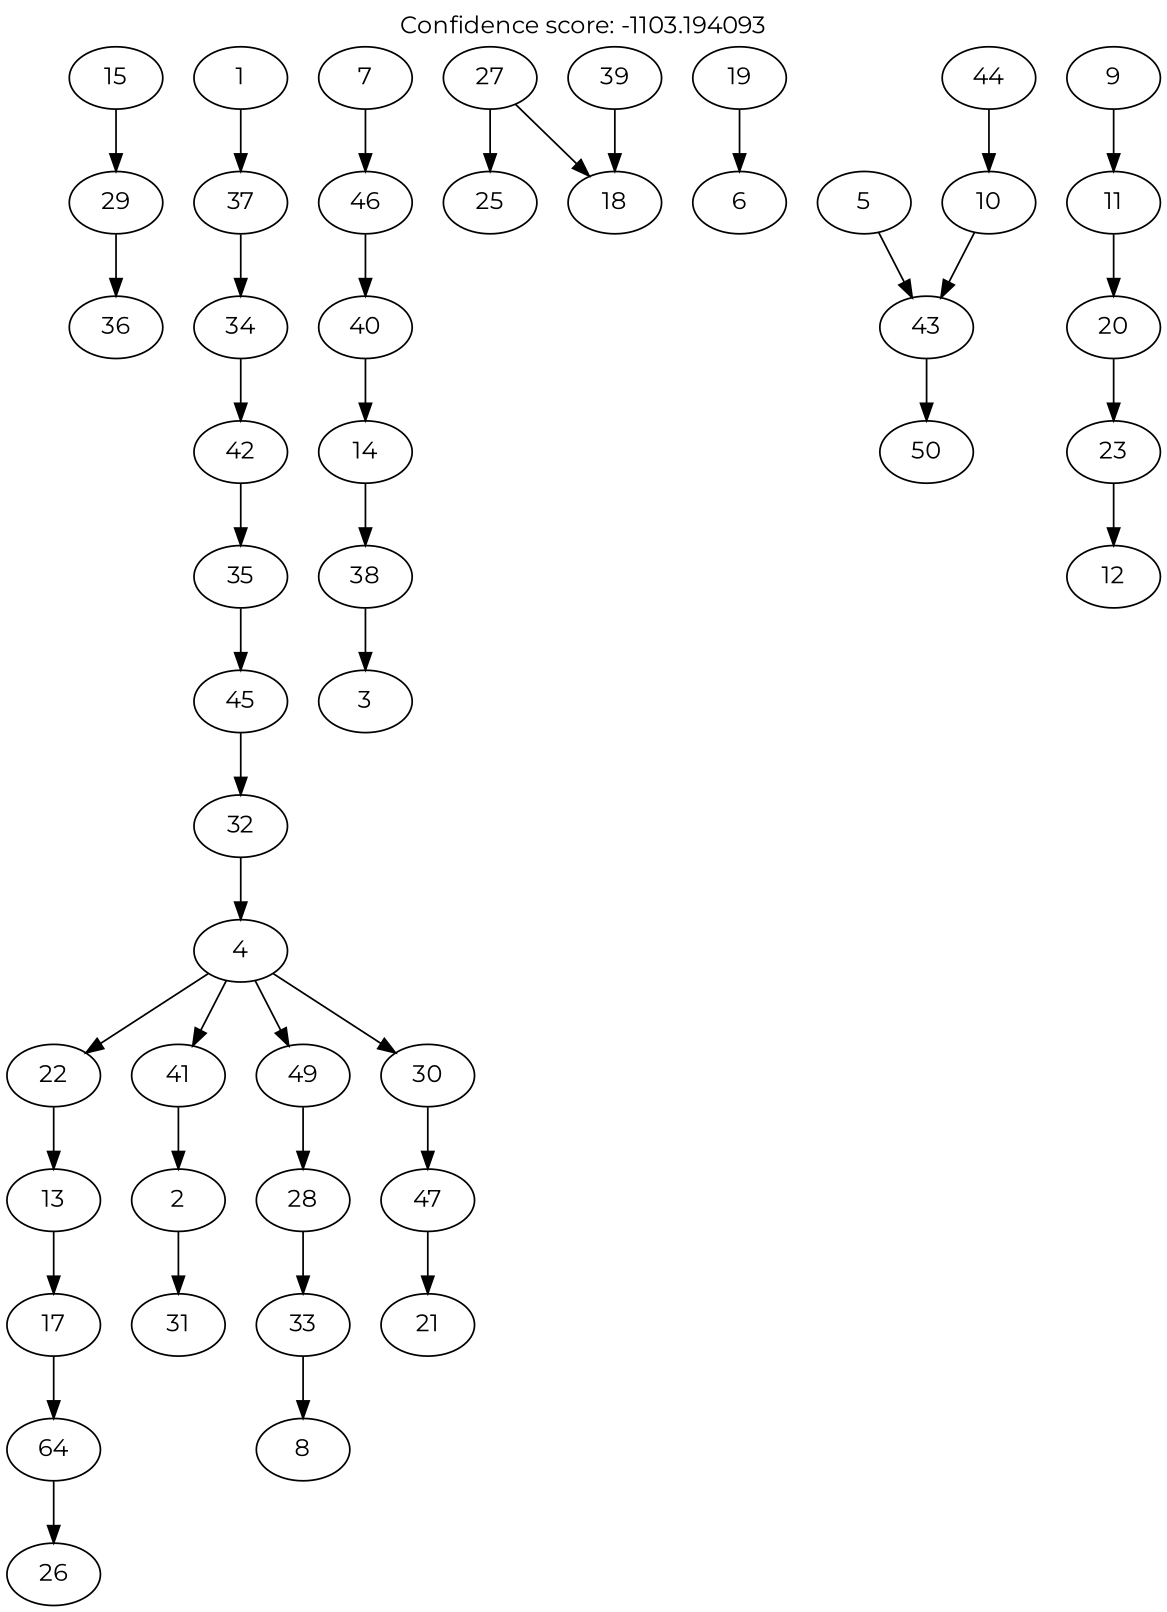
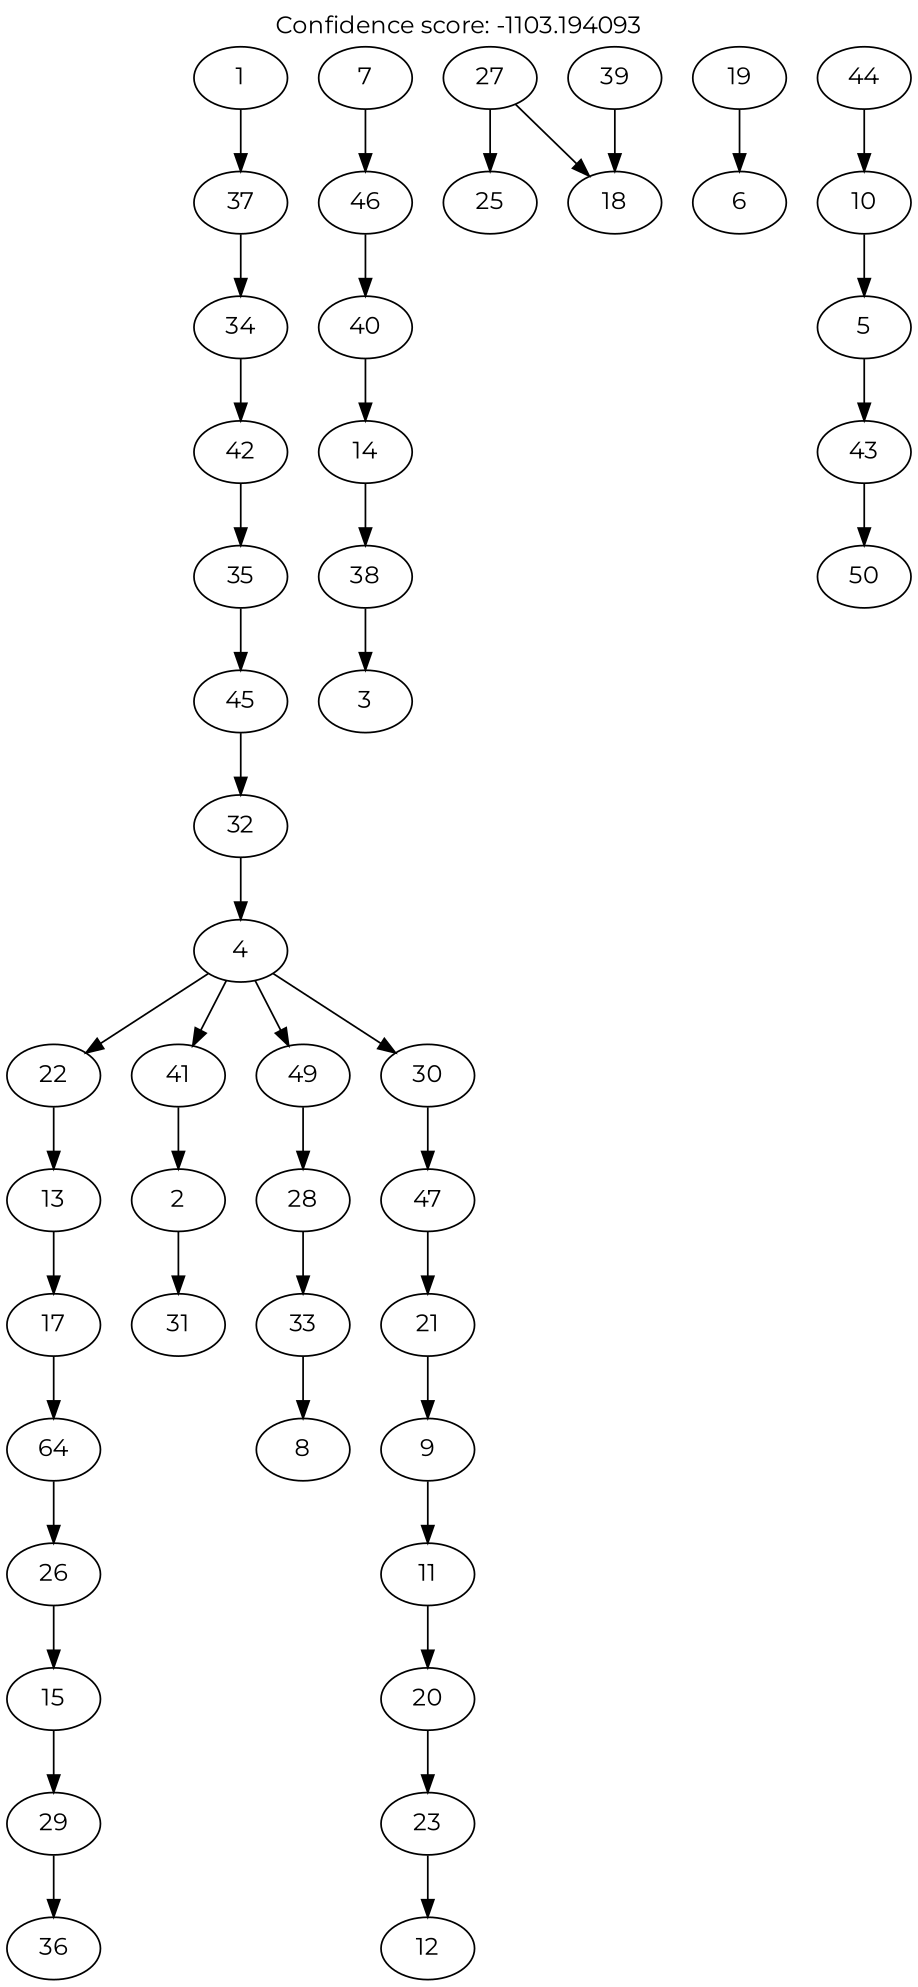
(962, 257) -> (864, 256)
none -> (428, 1379)
none -> (54, 1628)
